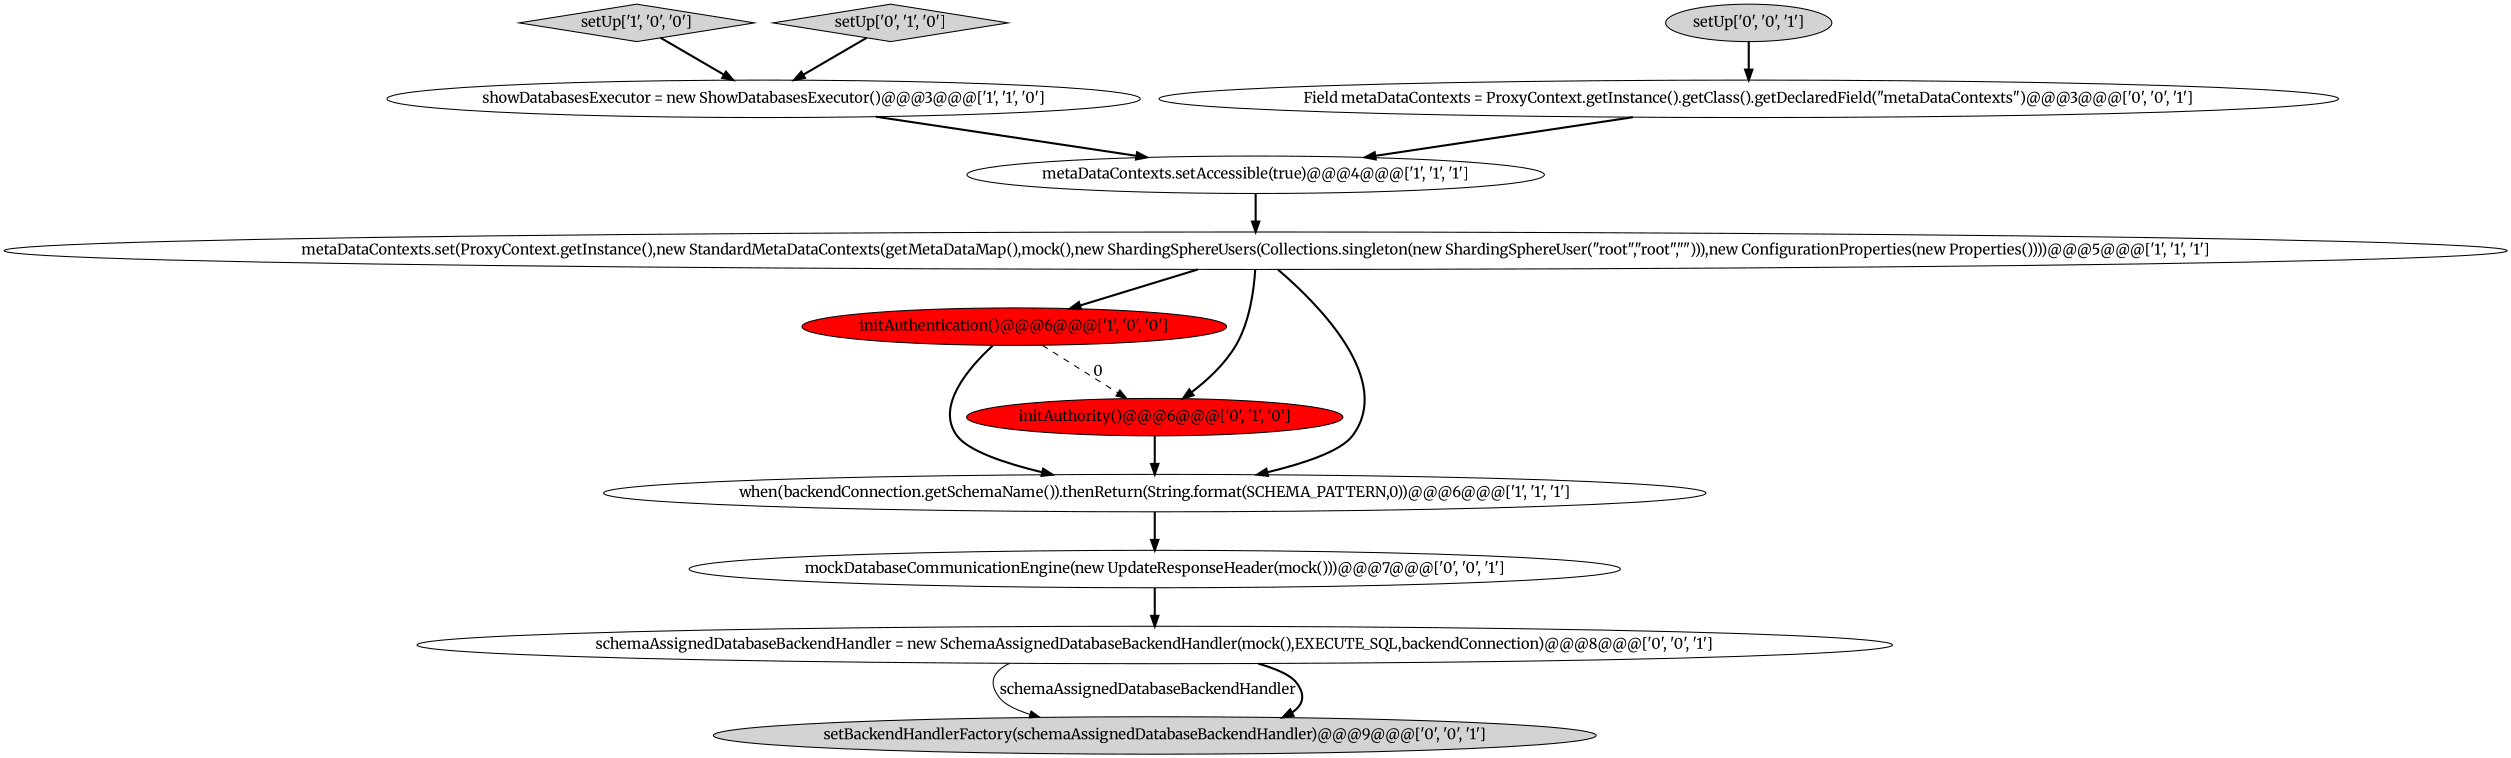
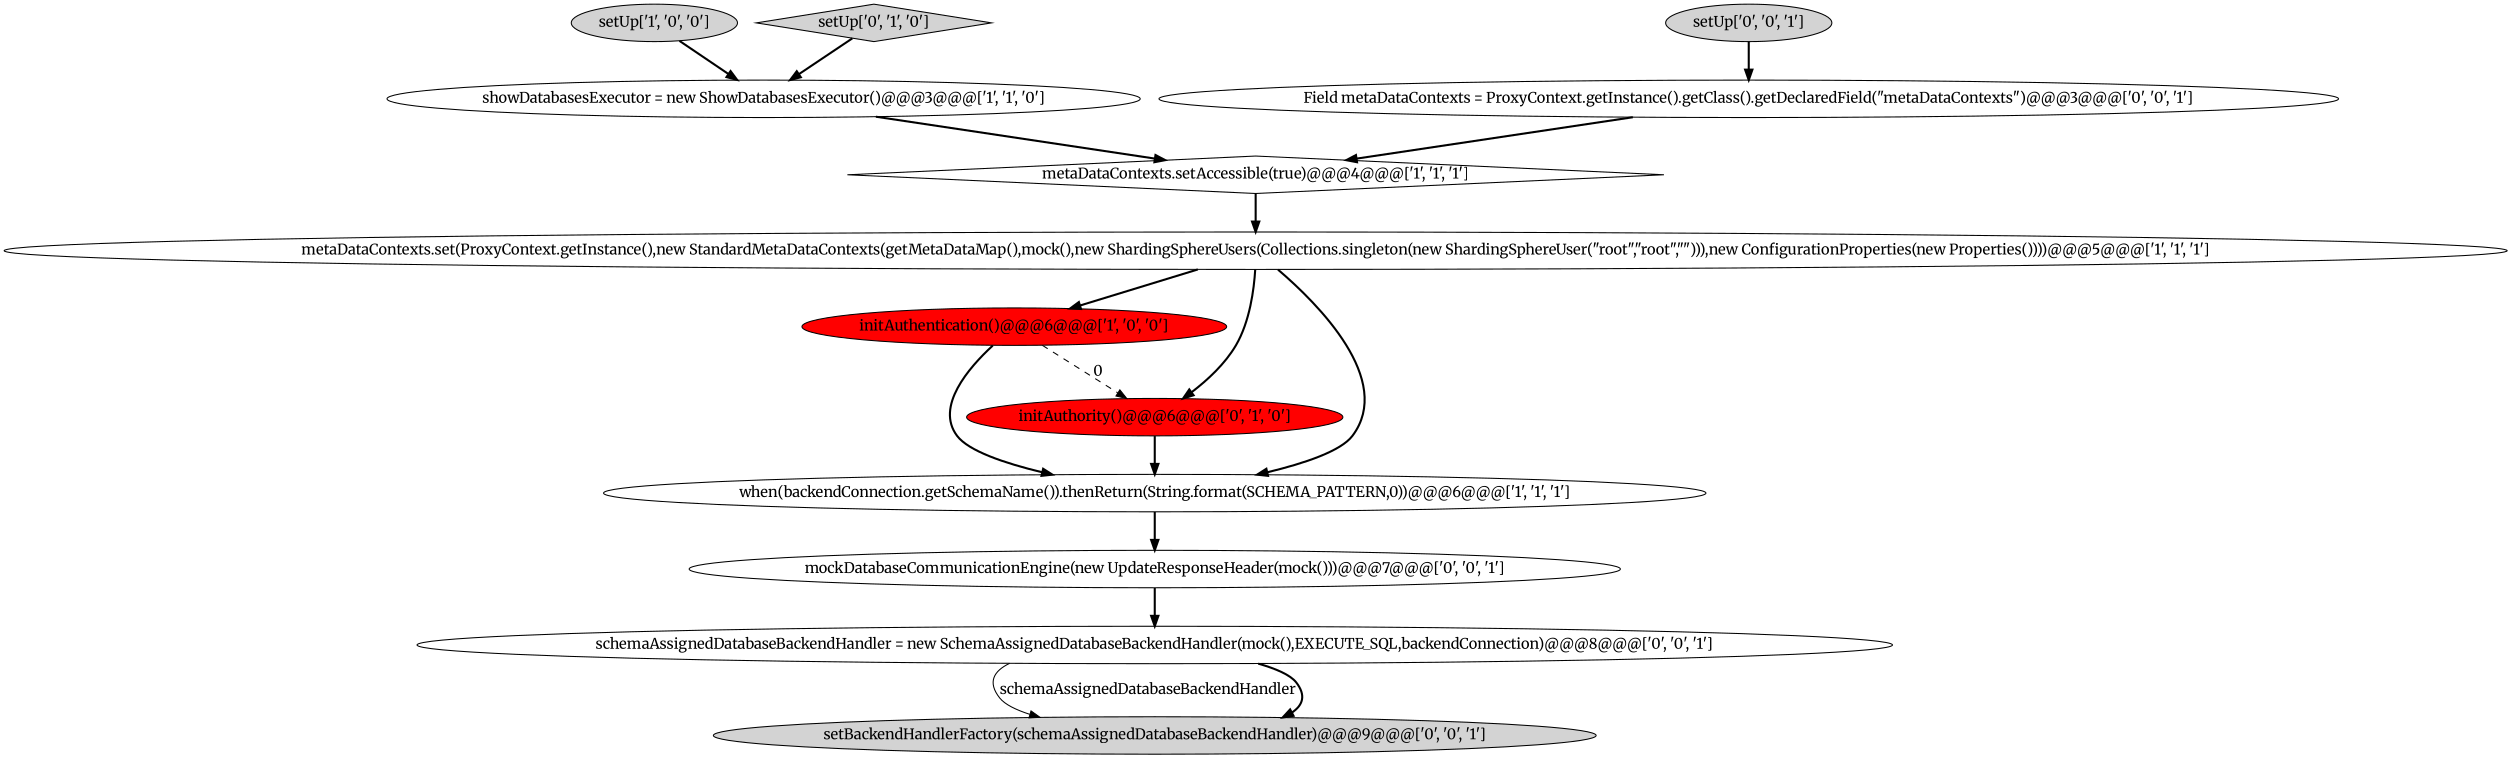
(637, 23) -> (654, 23)
(1256, 175) -> (1256, 175)
